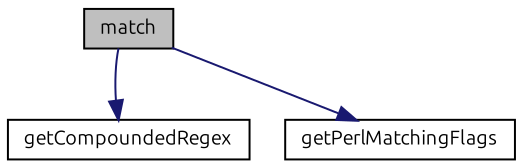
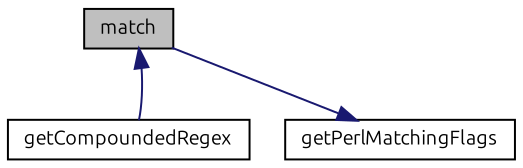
(116, 74) -> (142, 94)
